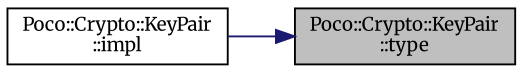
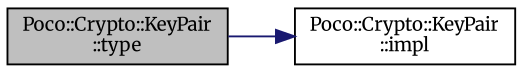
(252, 36) -> (252, 36)
